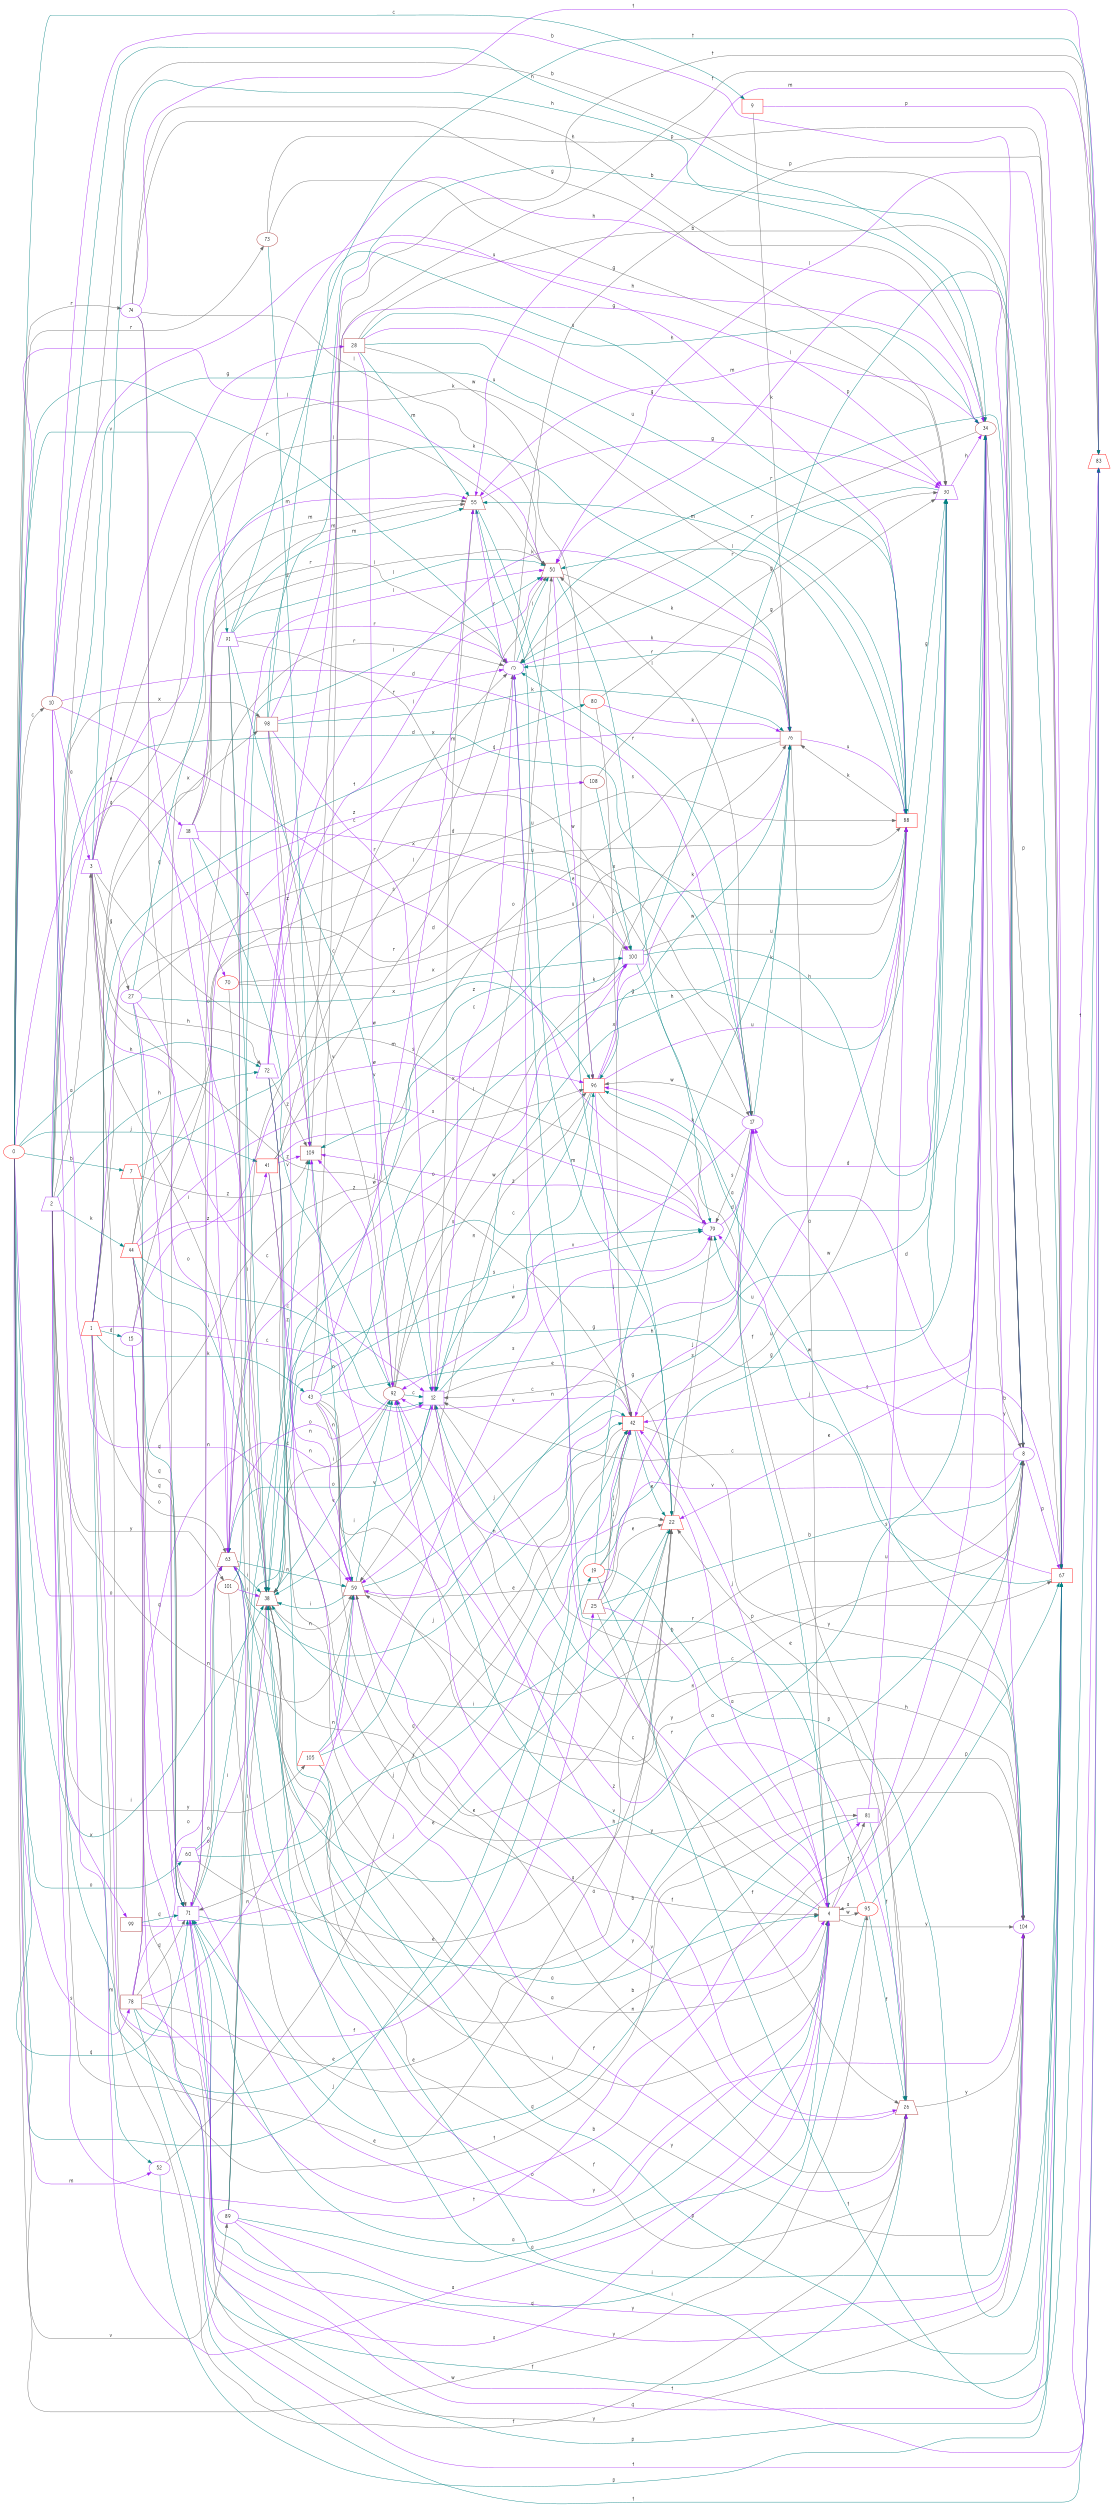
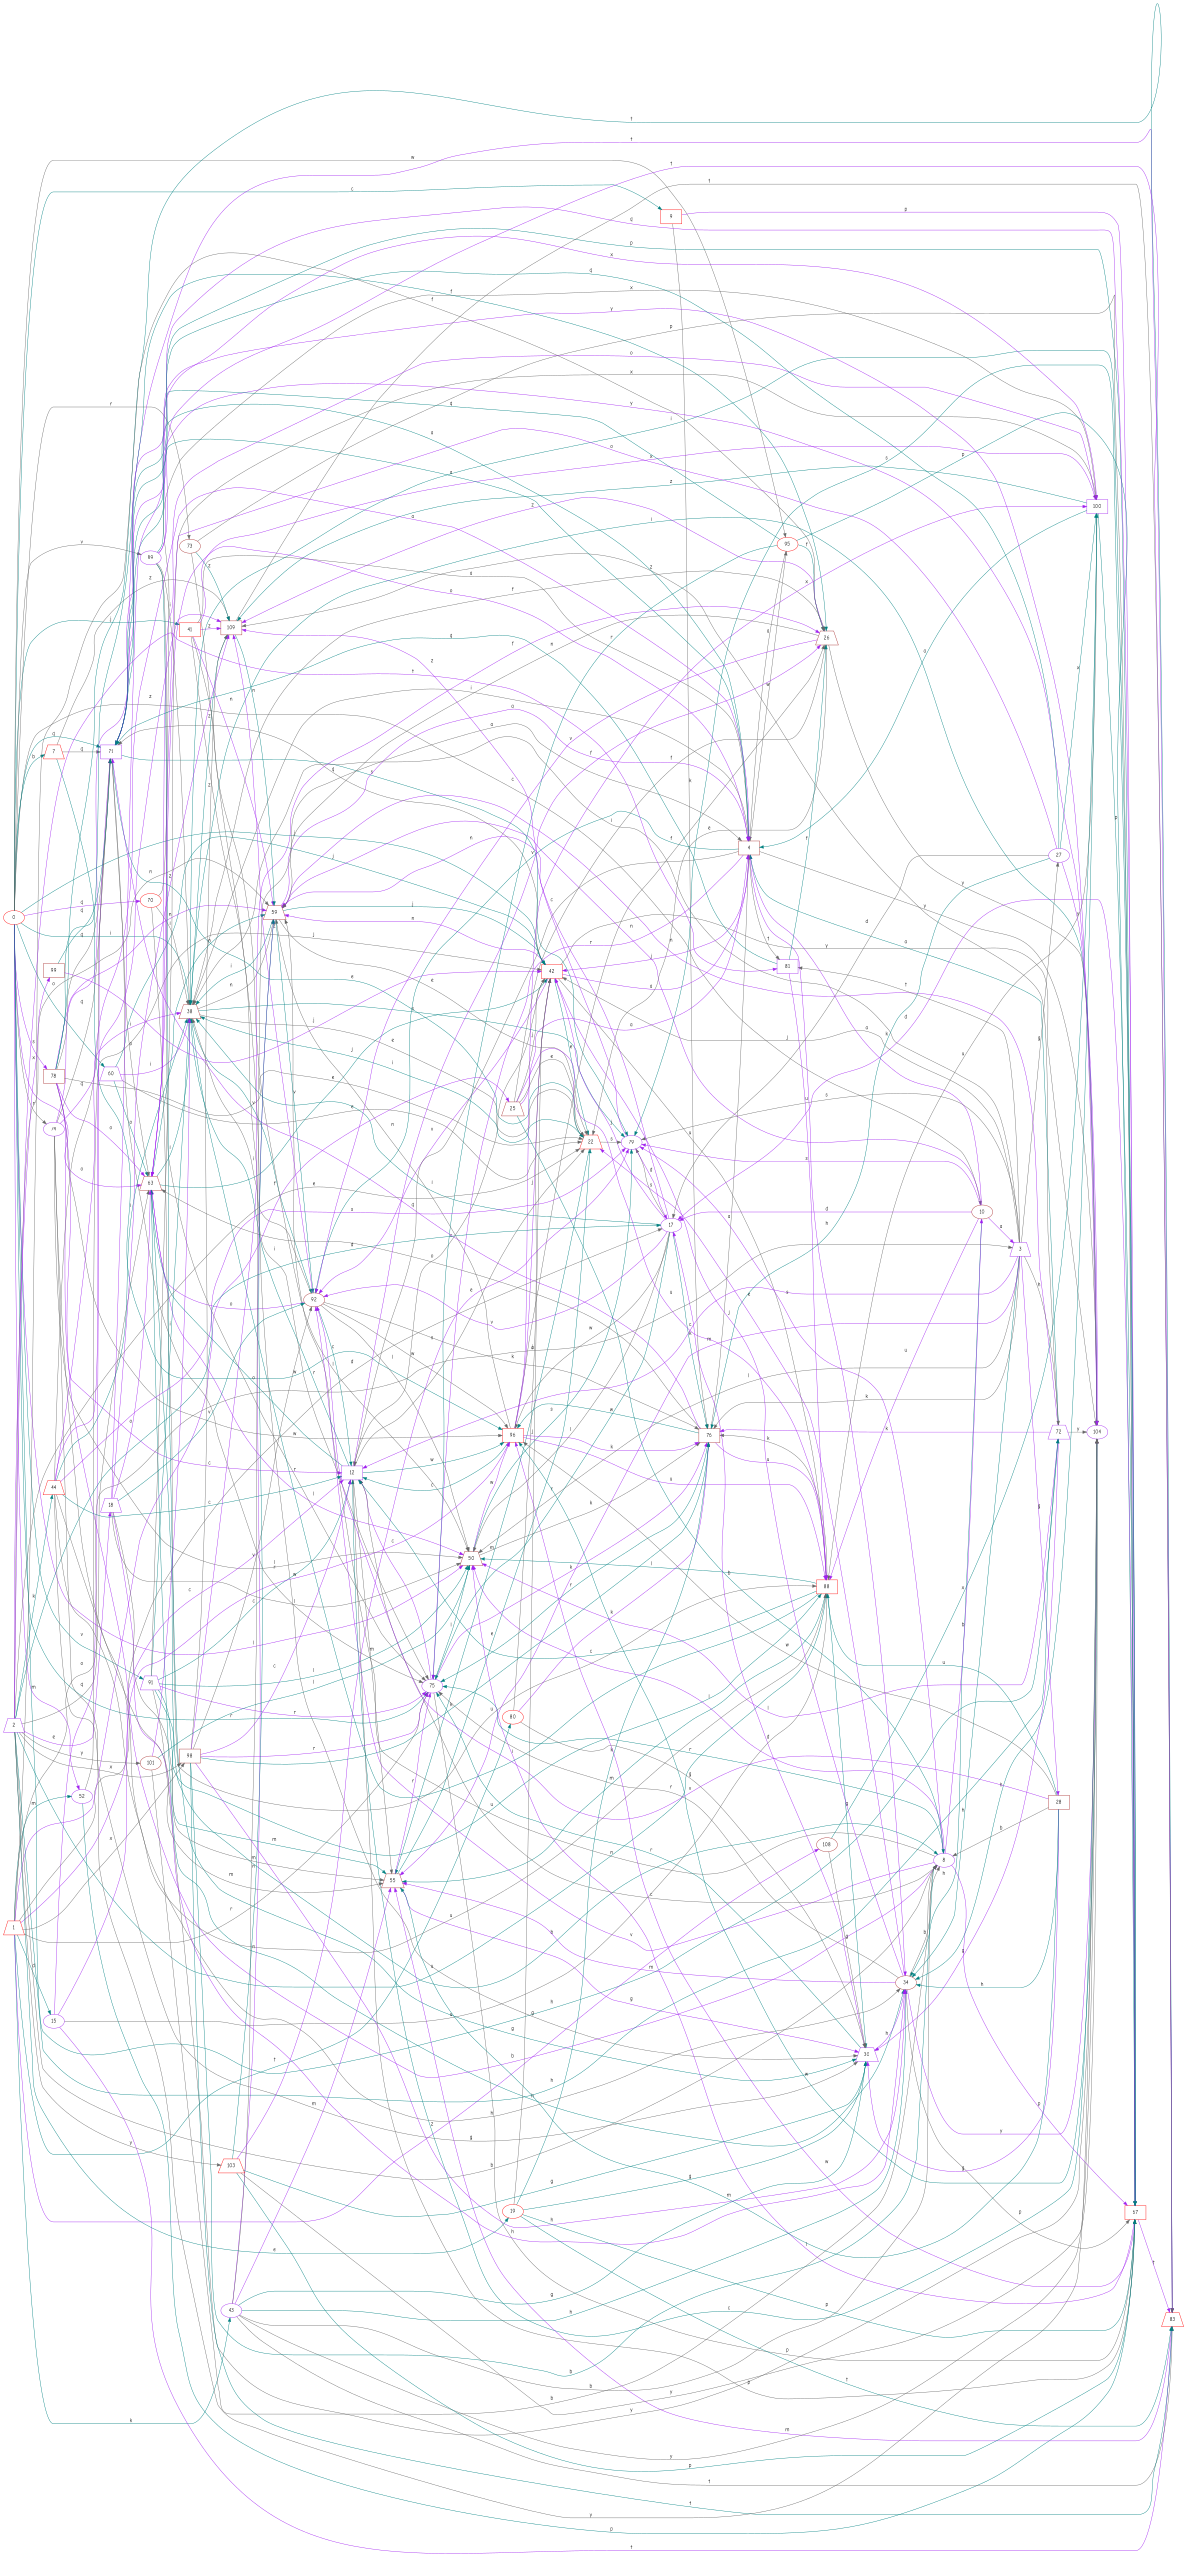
(877, 141) -> (969, 1539)
(672, 997) -> (591, 1651)
(200, 1221) -> (107, 1034)
(311, 1758) -> (231, 2166)
